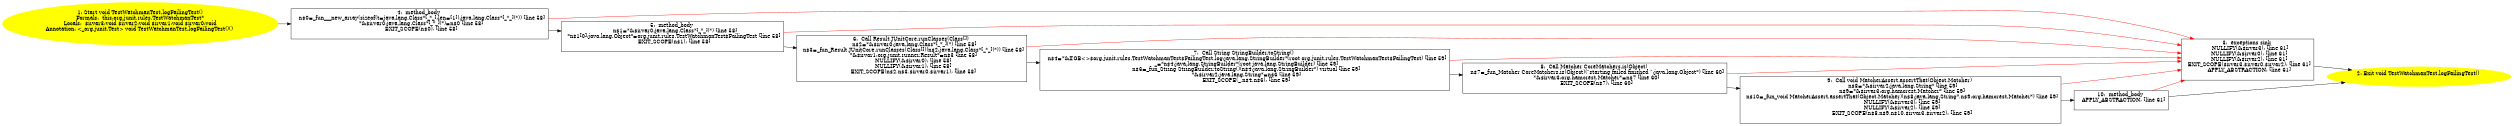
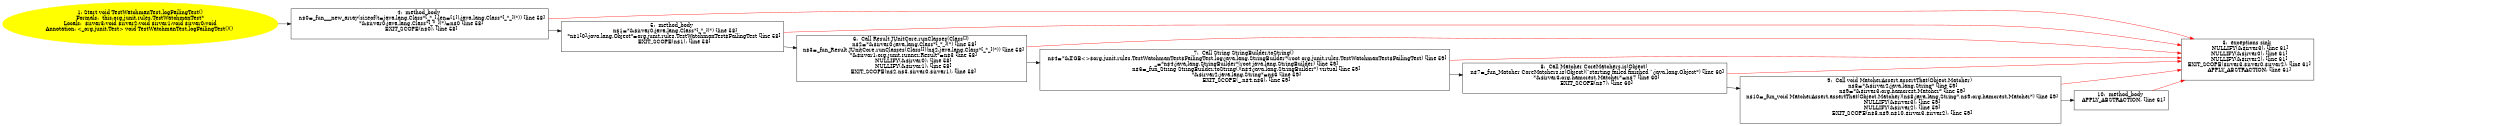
(2419, 77) -> none
